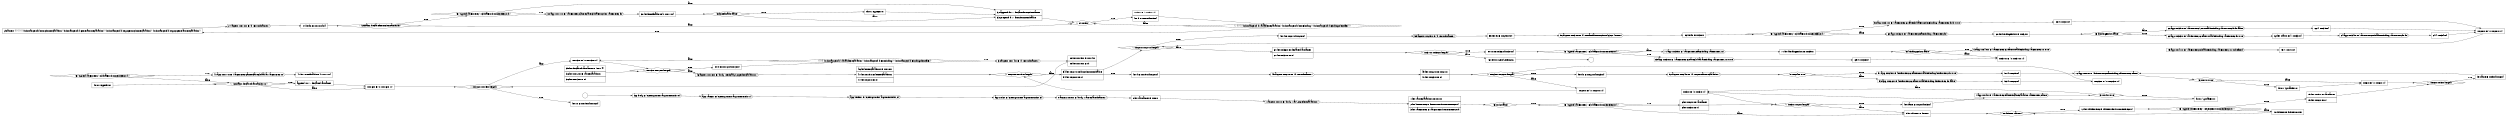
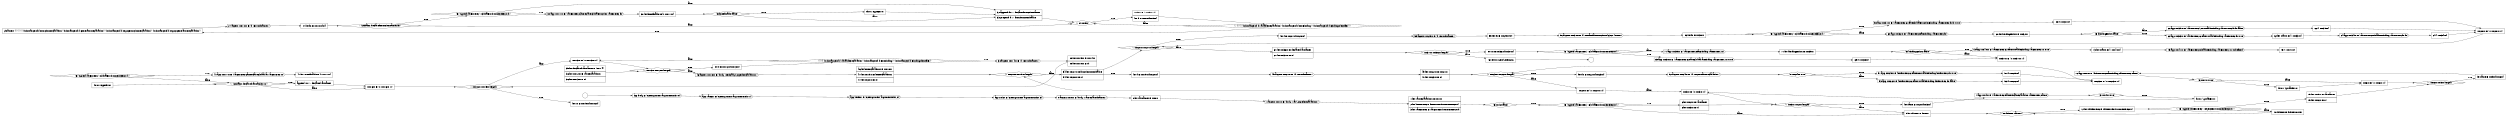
none -> (2107, 50)
(2047, 73) -> (2056, 77)
(1903, 89) -> (1643, 91)
